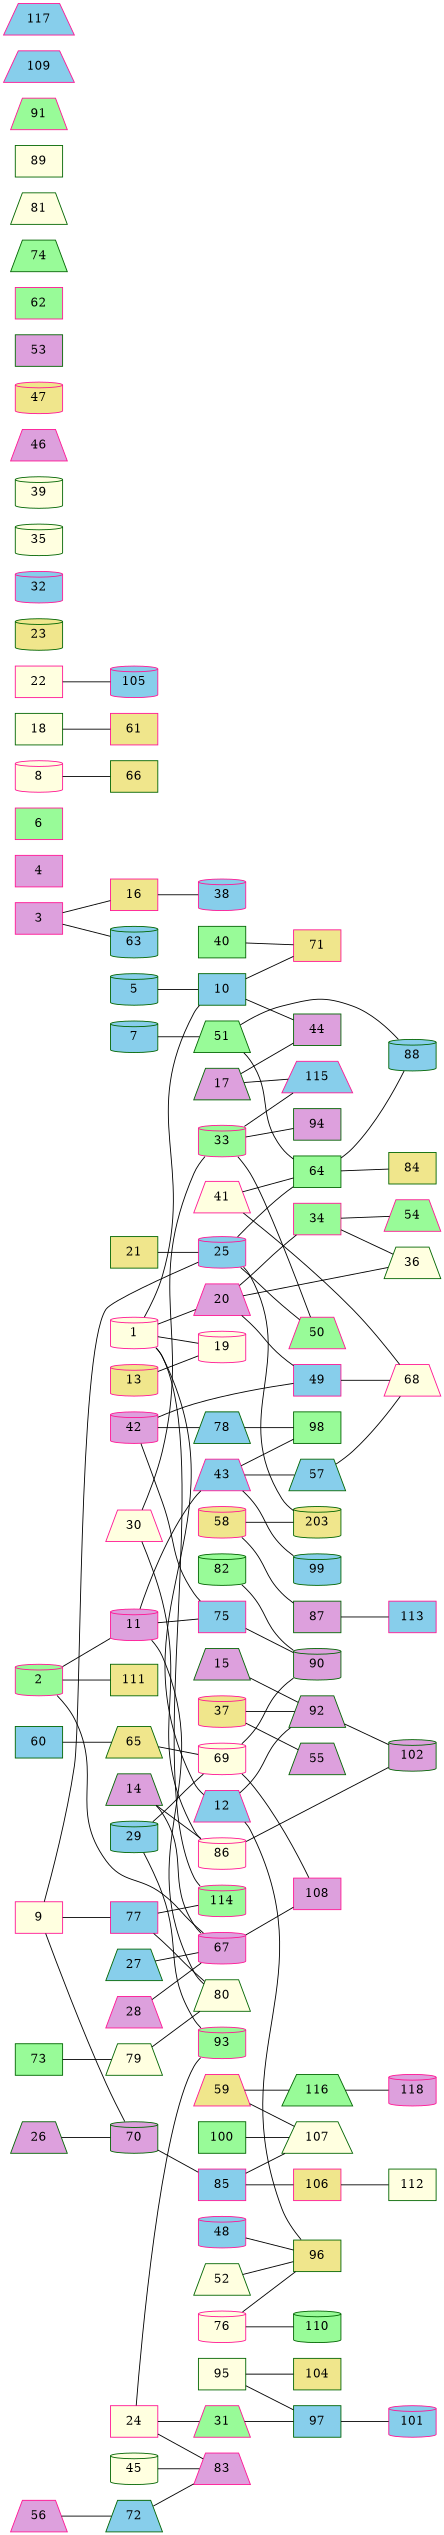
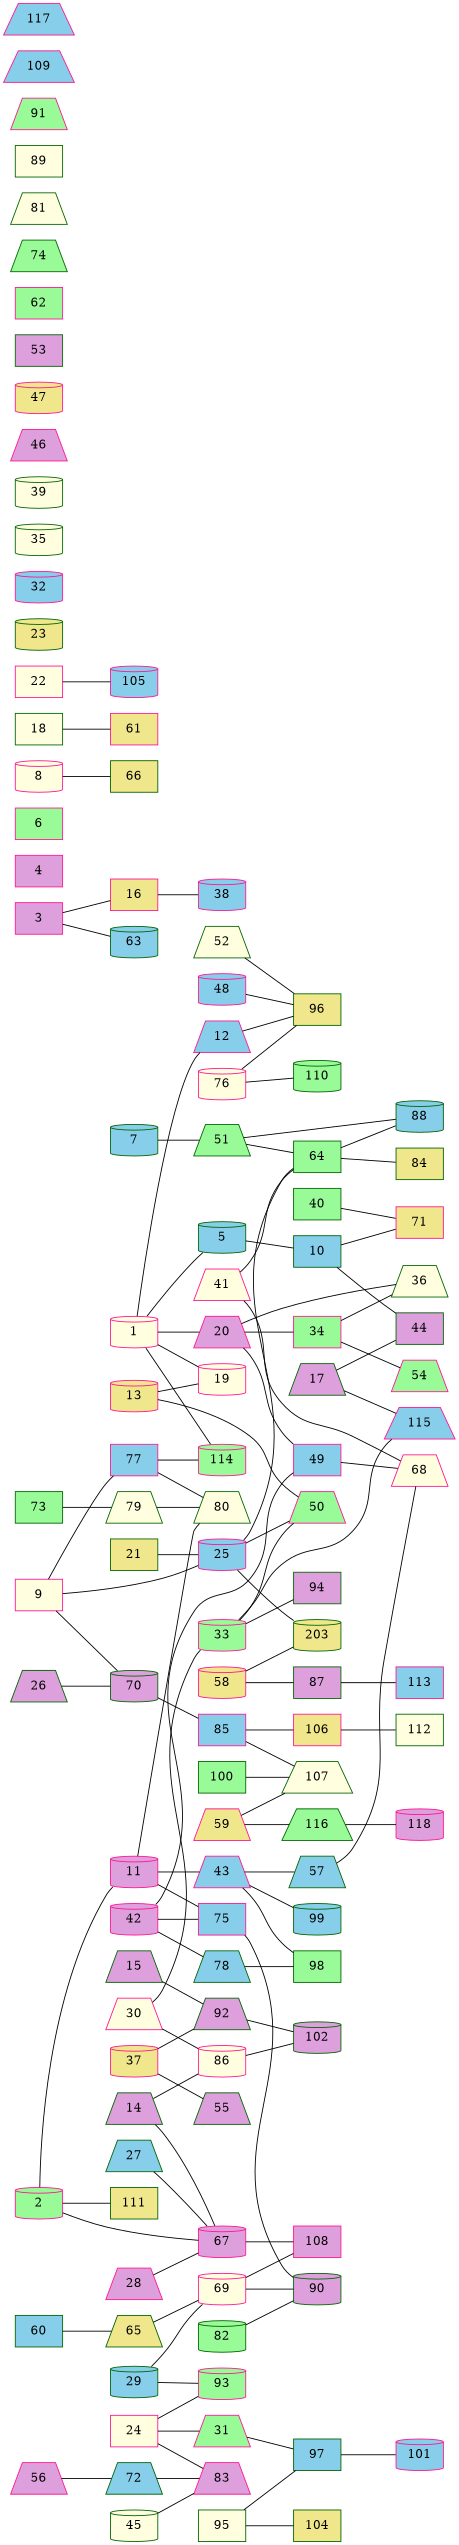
(171, 1161) -> (174, 1283)
none -> (241, 1430)
(265, 1760) -> none
